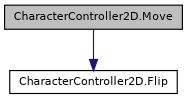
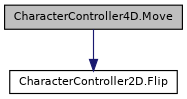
(93, 17) -> (93, 17)
